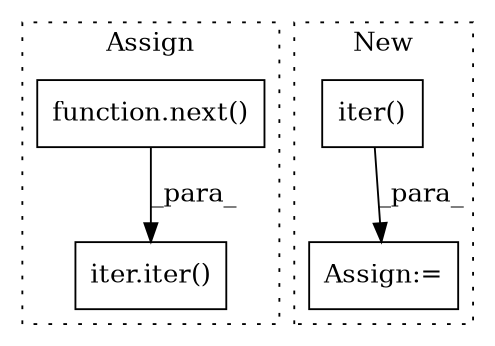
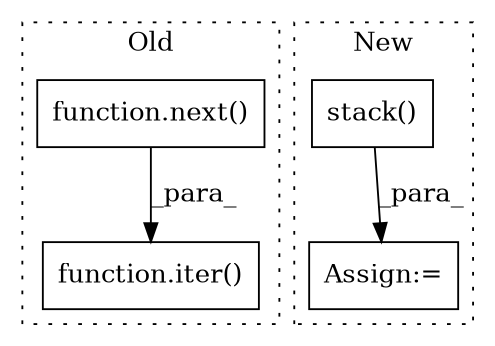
(151, 44) -> (151, 44)
(372, 114) -> (372, 114)
(151, 276) -> (151, 276)
